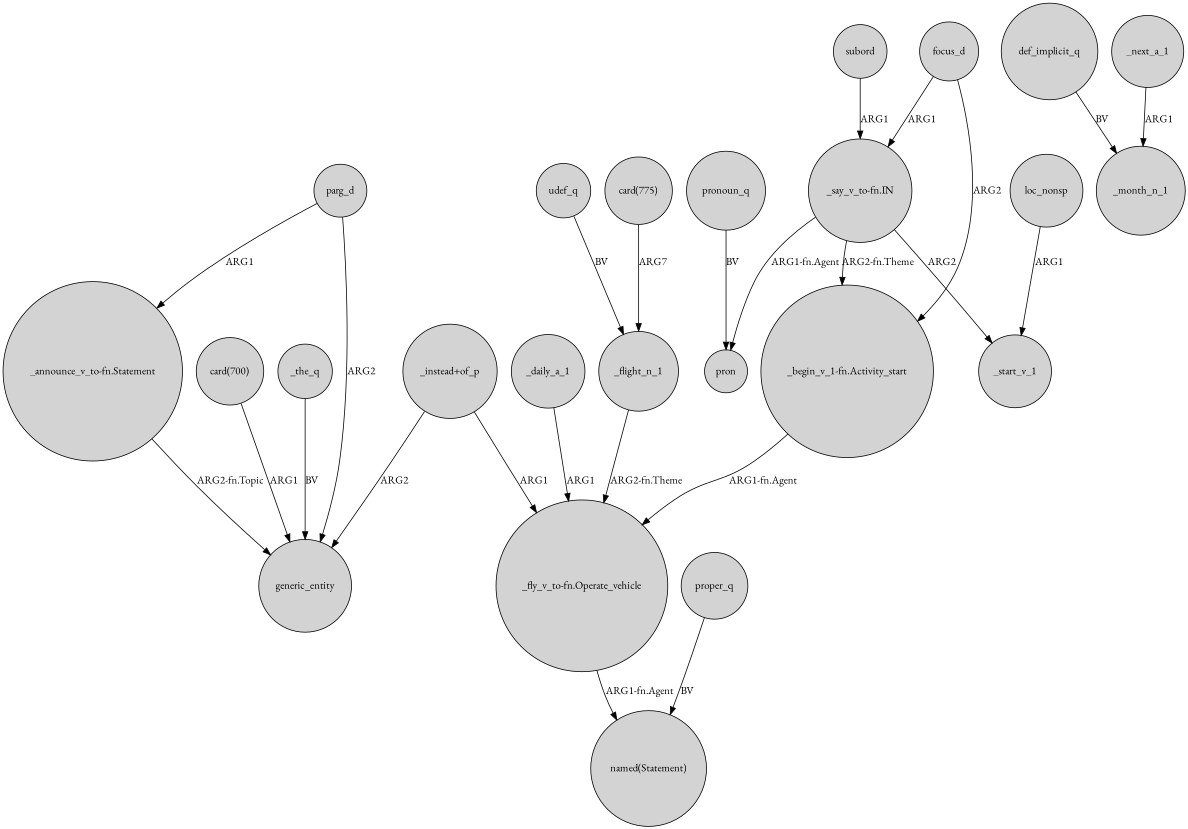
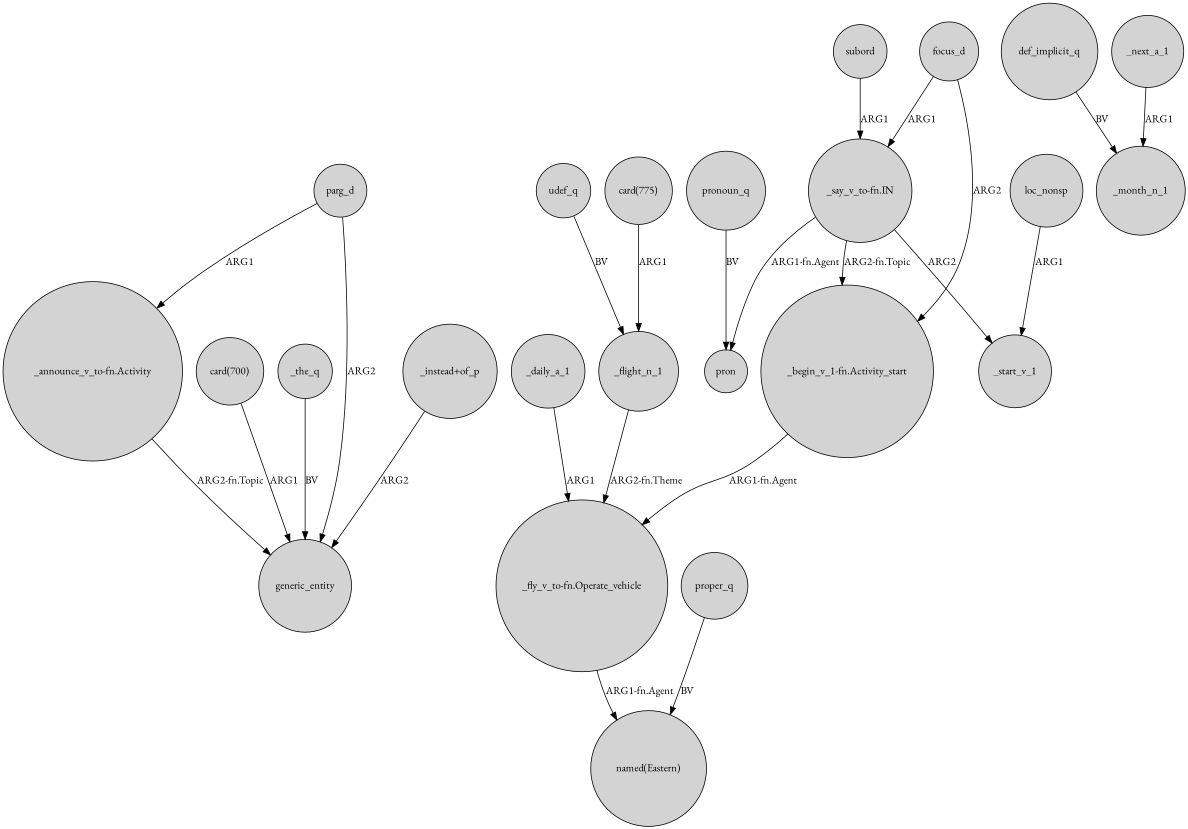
(653, 262) -> (653, 262)
(878, 262) -> (878, 262)
(93, 371) -> (93, 371)
(503, 459) -> none
(649, 769) -> (649, 769)
